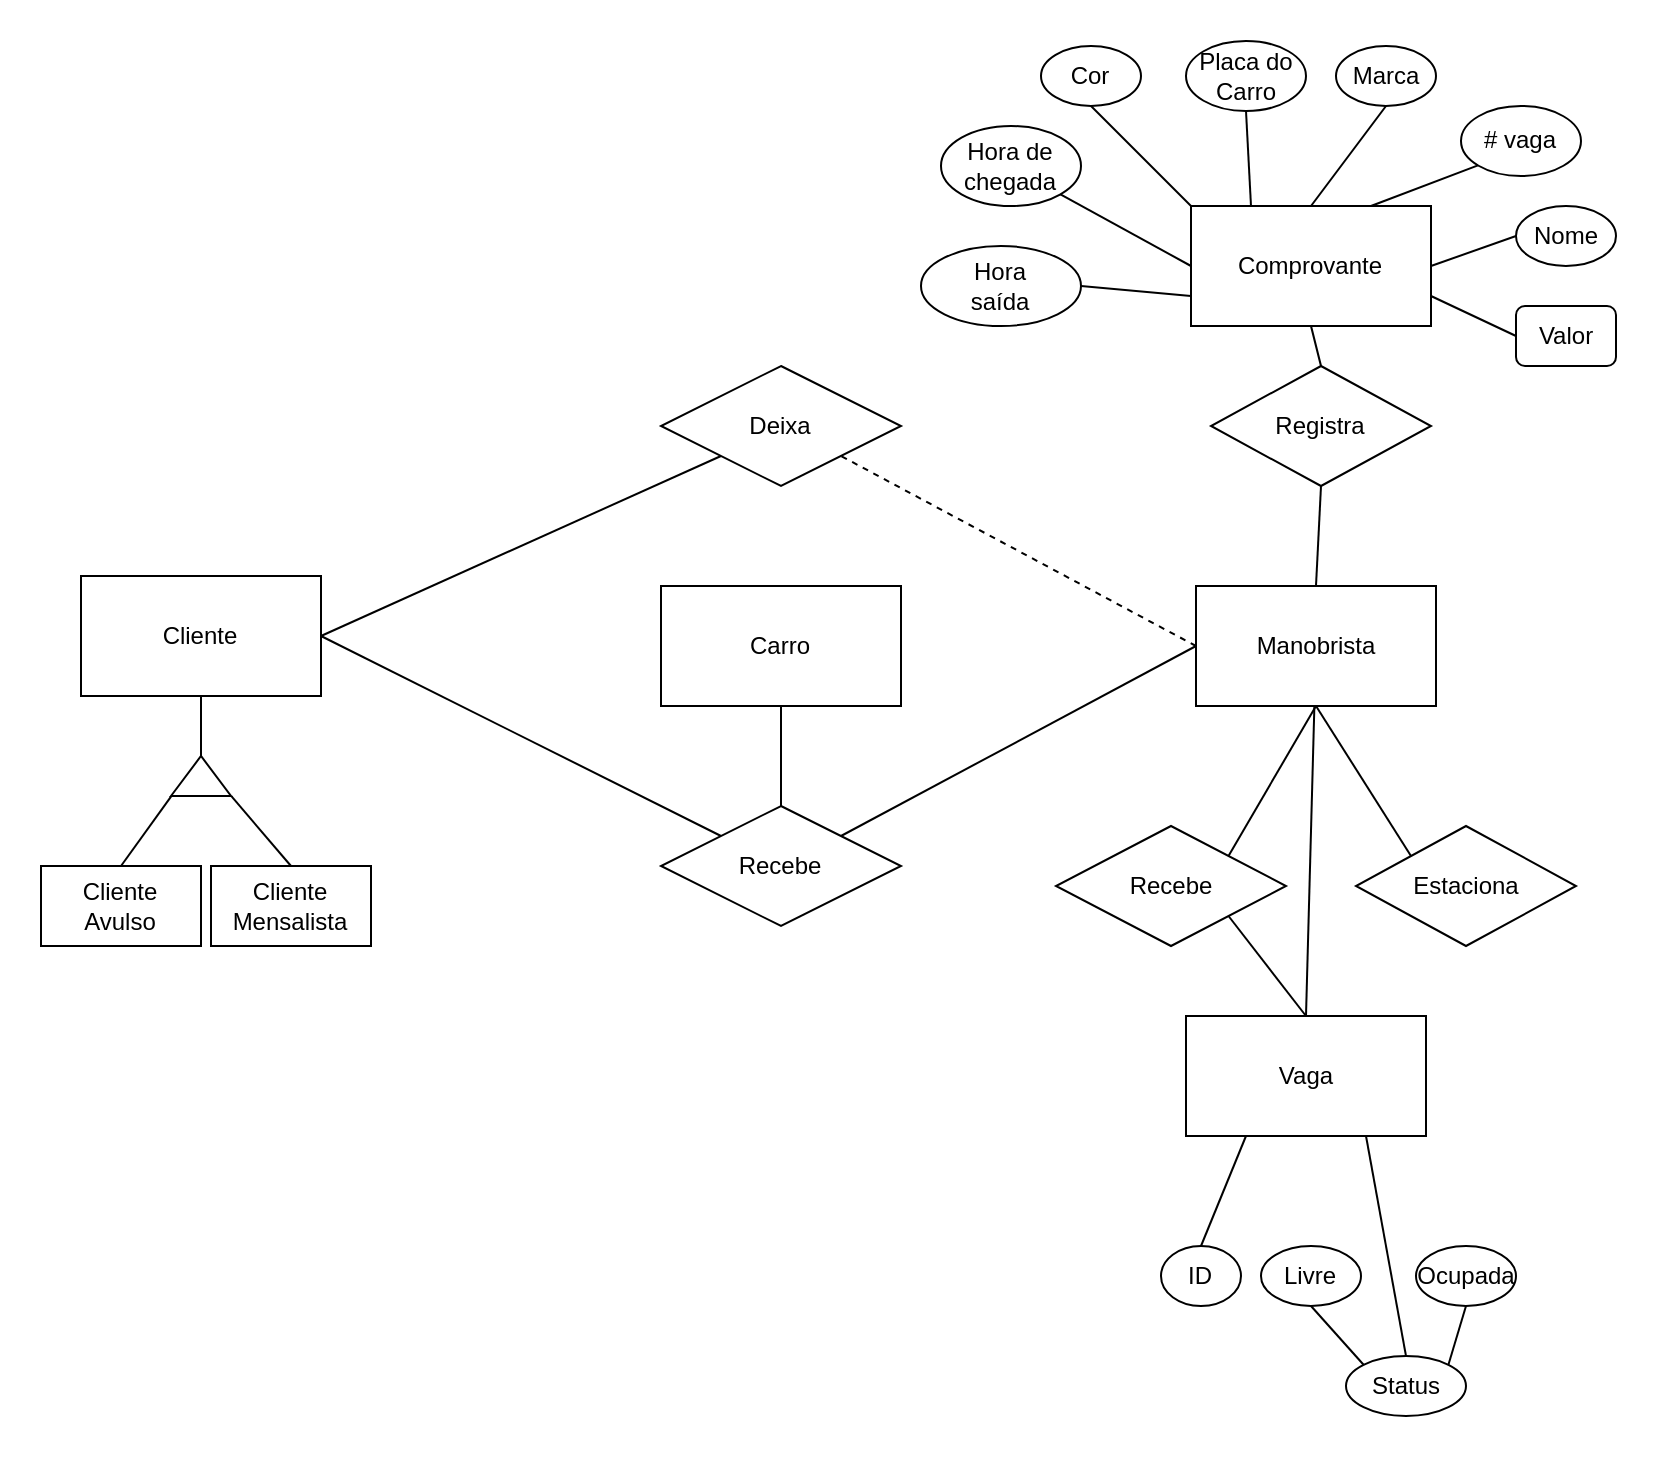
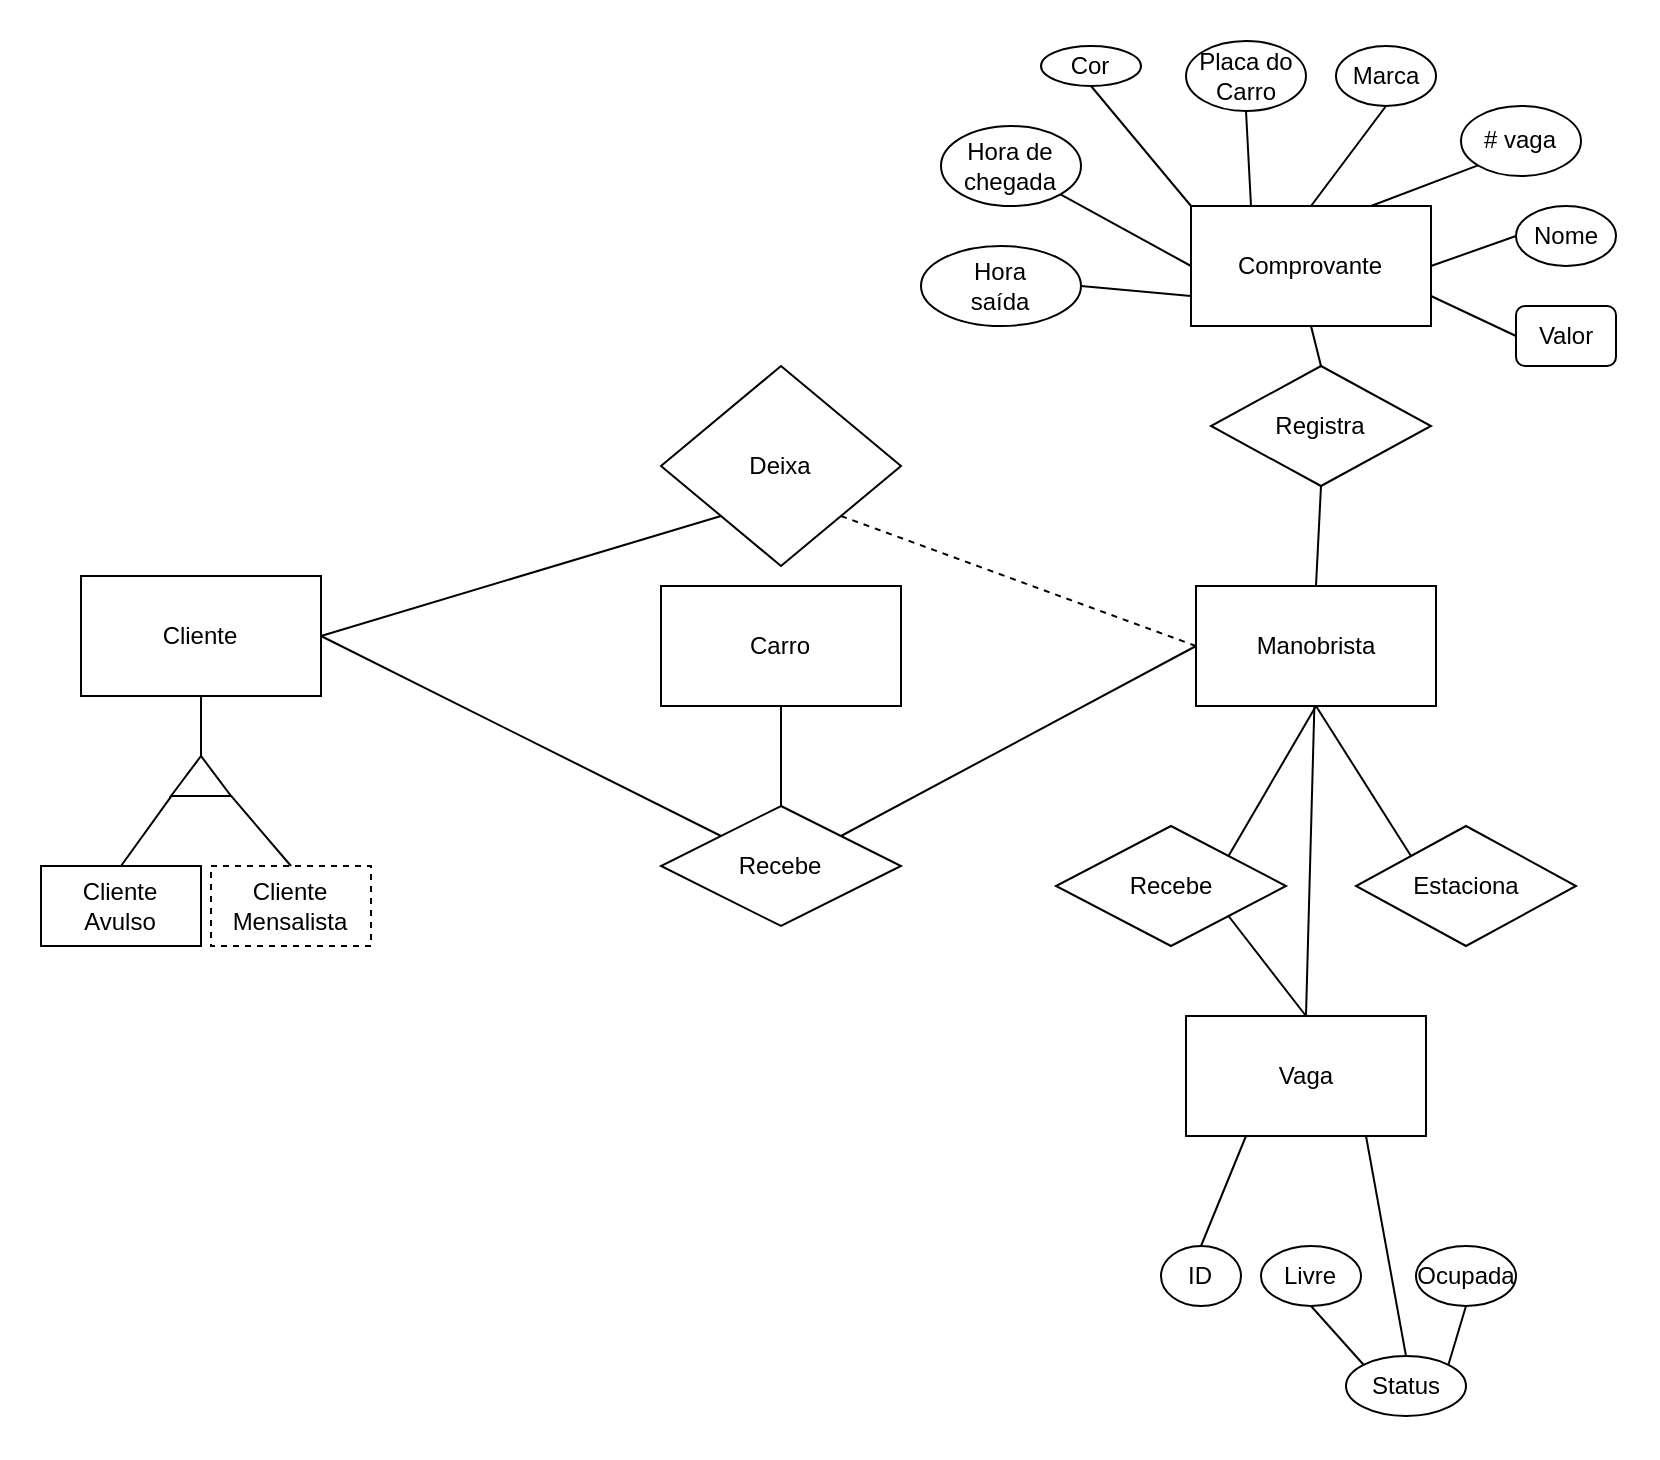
(1091, 76) -> (1091, 66)
(781, 426) -> (781, 466)
(291, 906) -> (291, 906)
